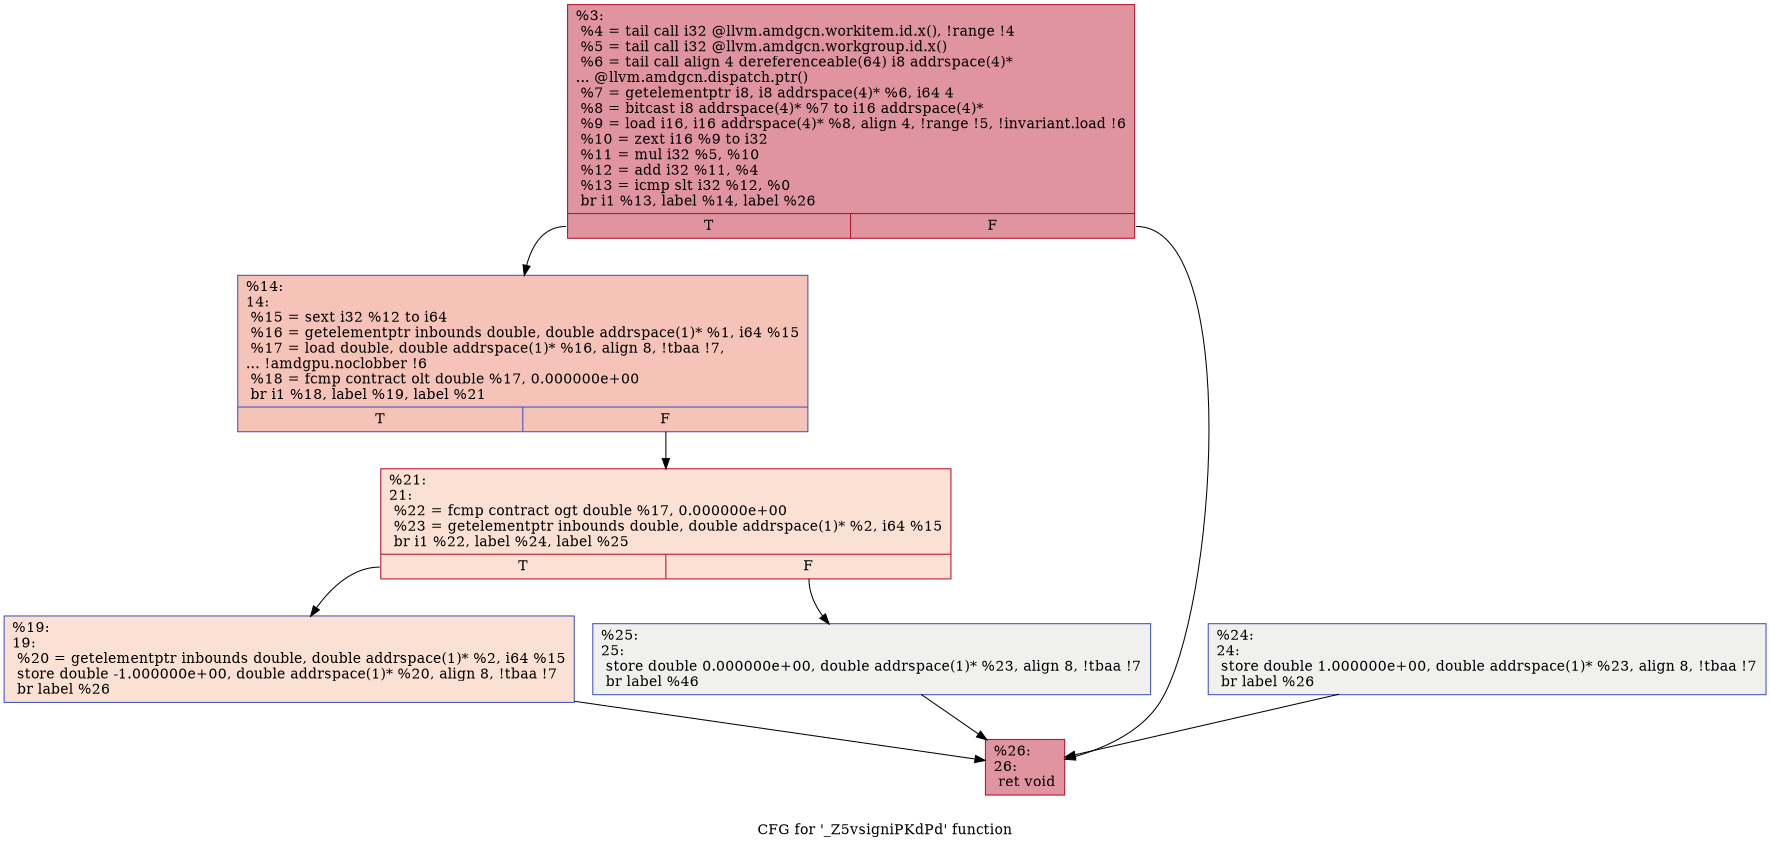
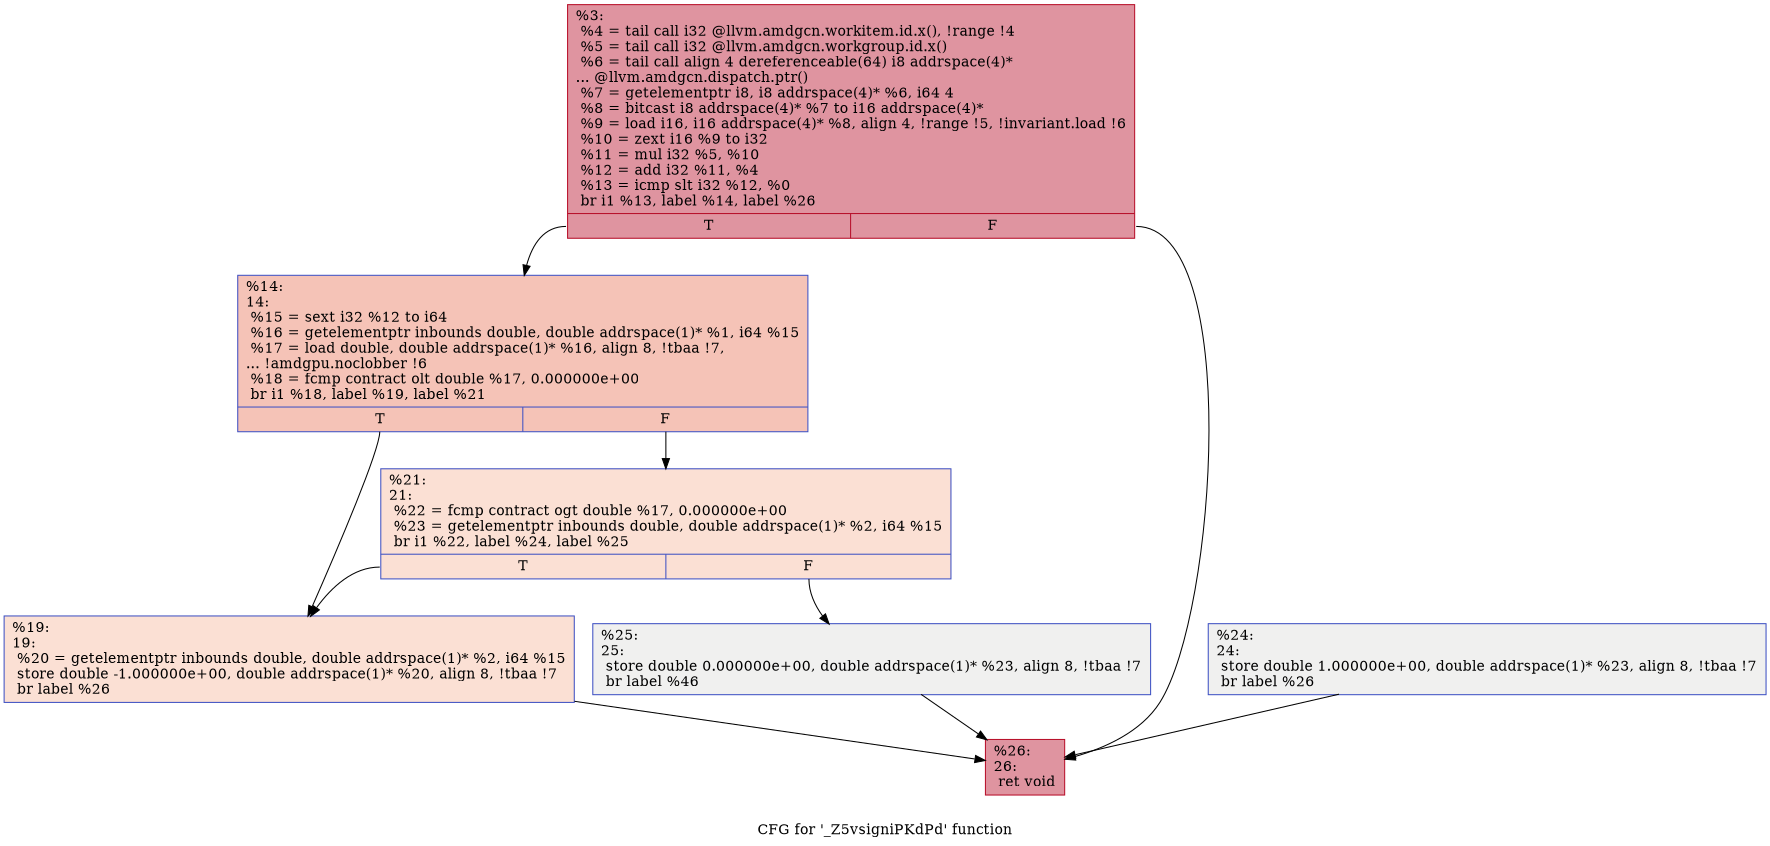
none -> (349, 520)
(666, 524) -> (666, 524)
